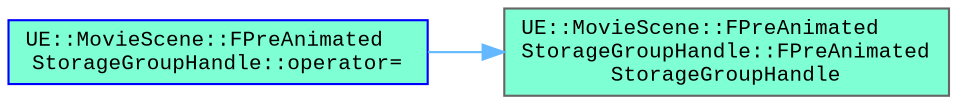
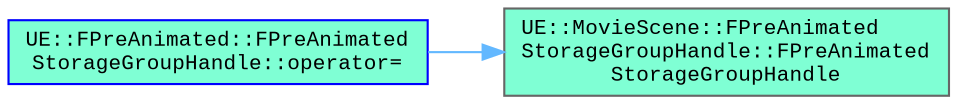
(218, 52) -> (218, 52)
